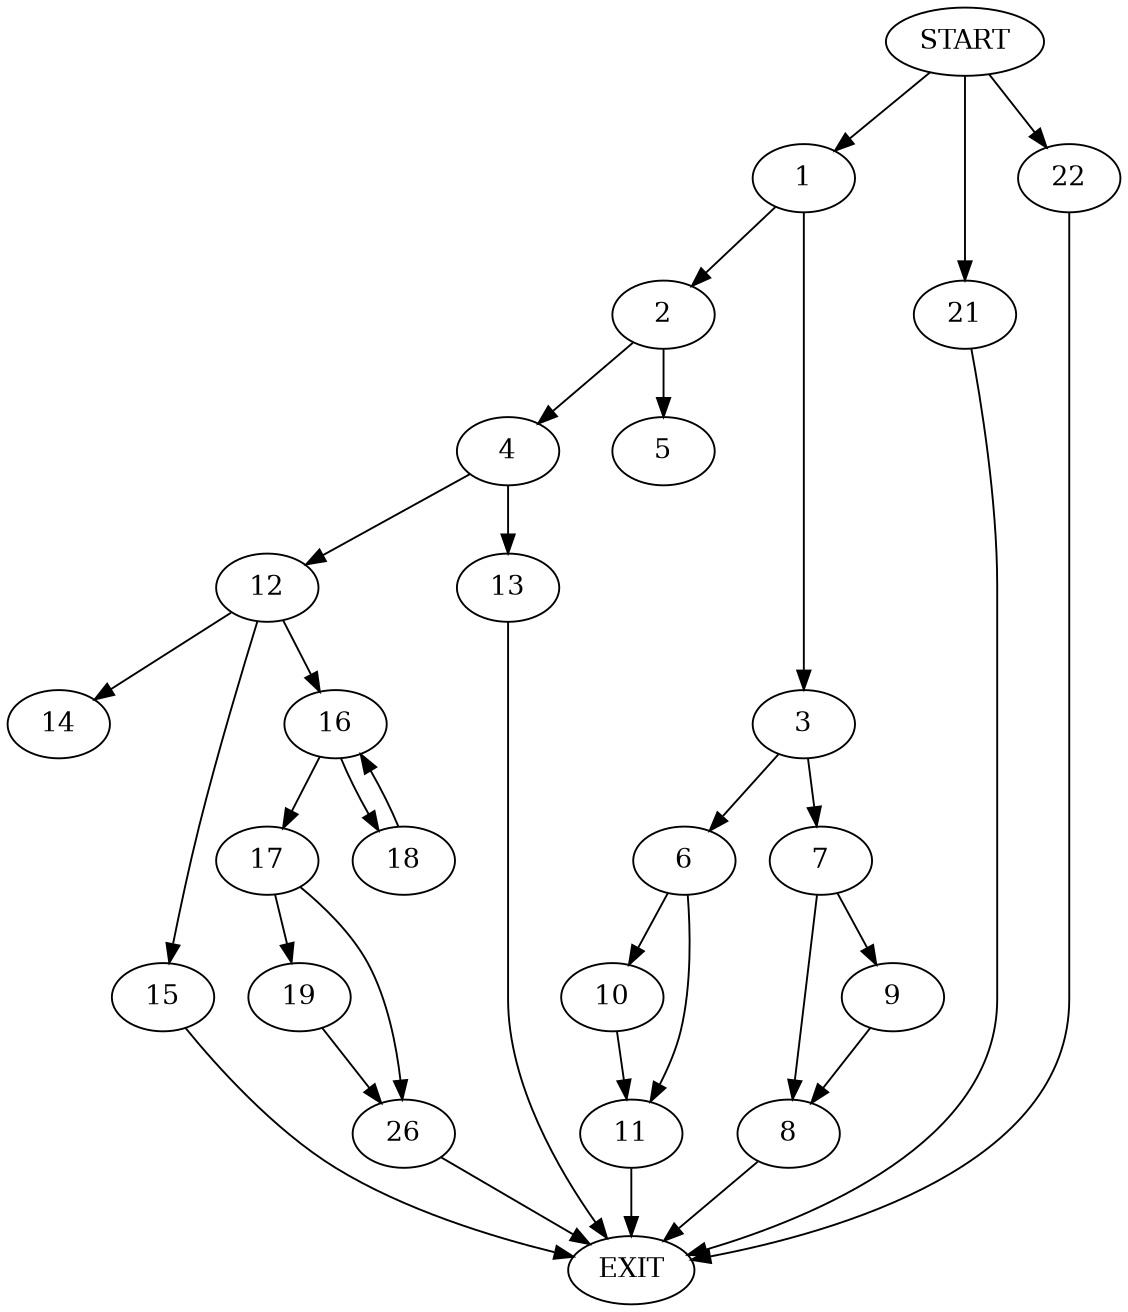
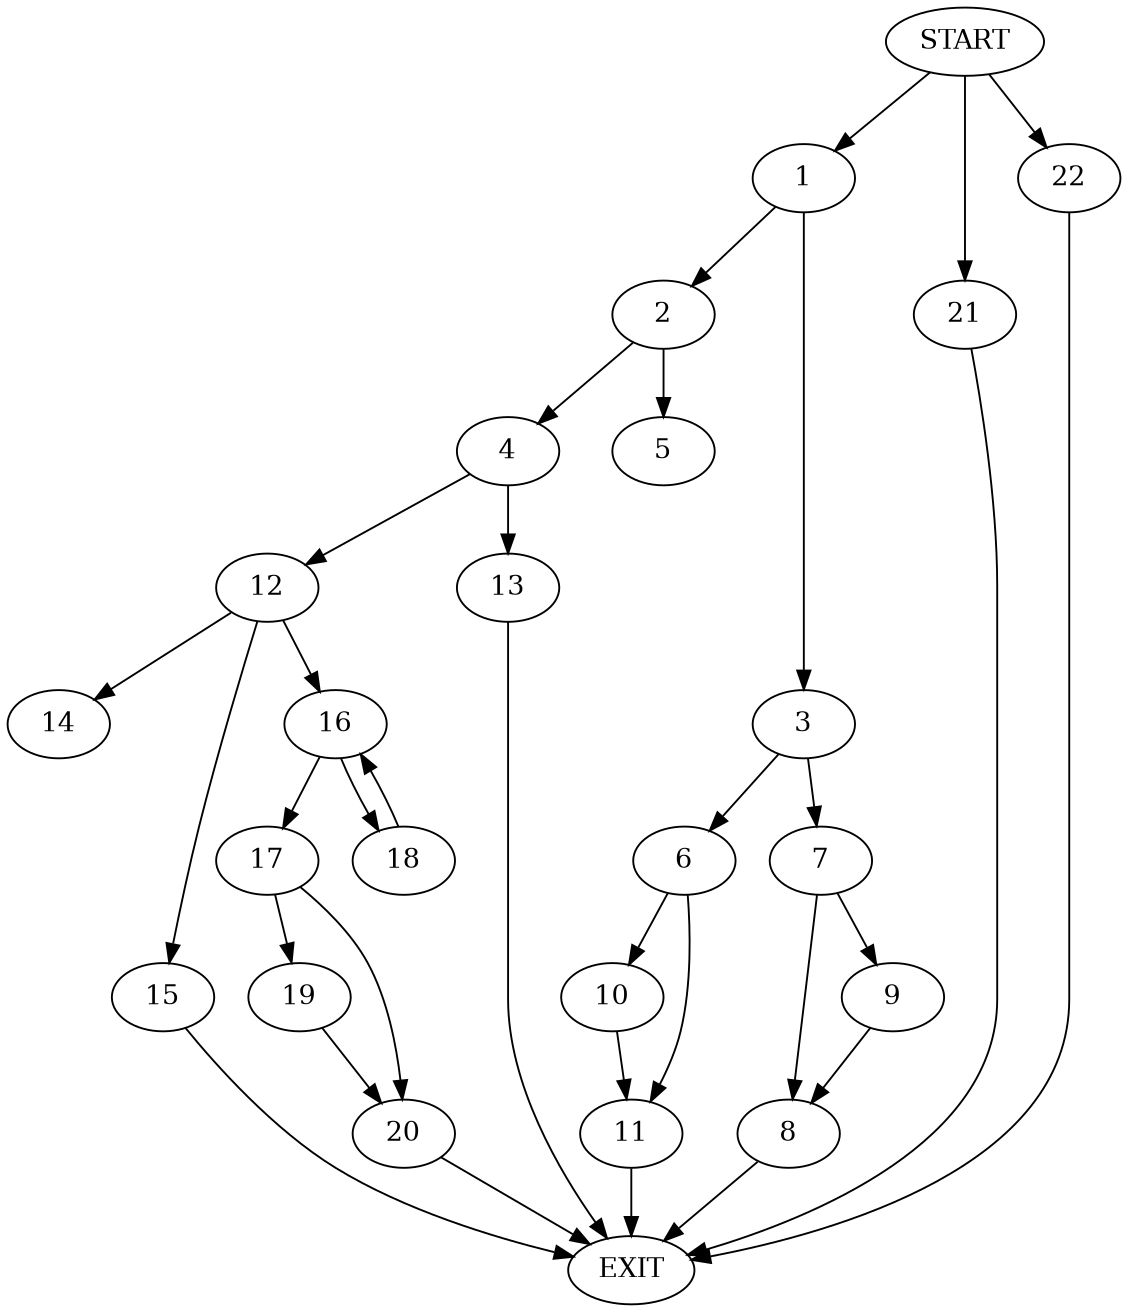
(404, 1134) -> (404, 1134)
